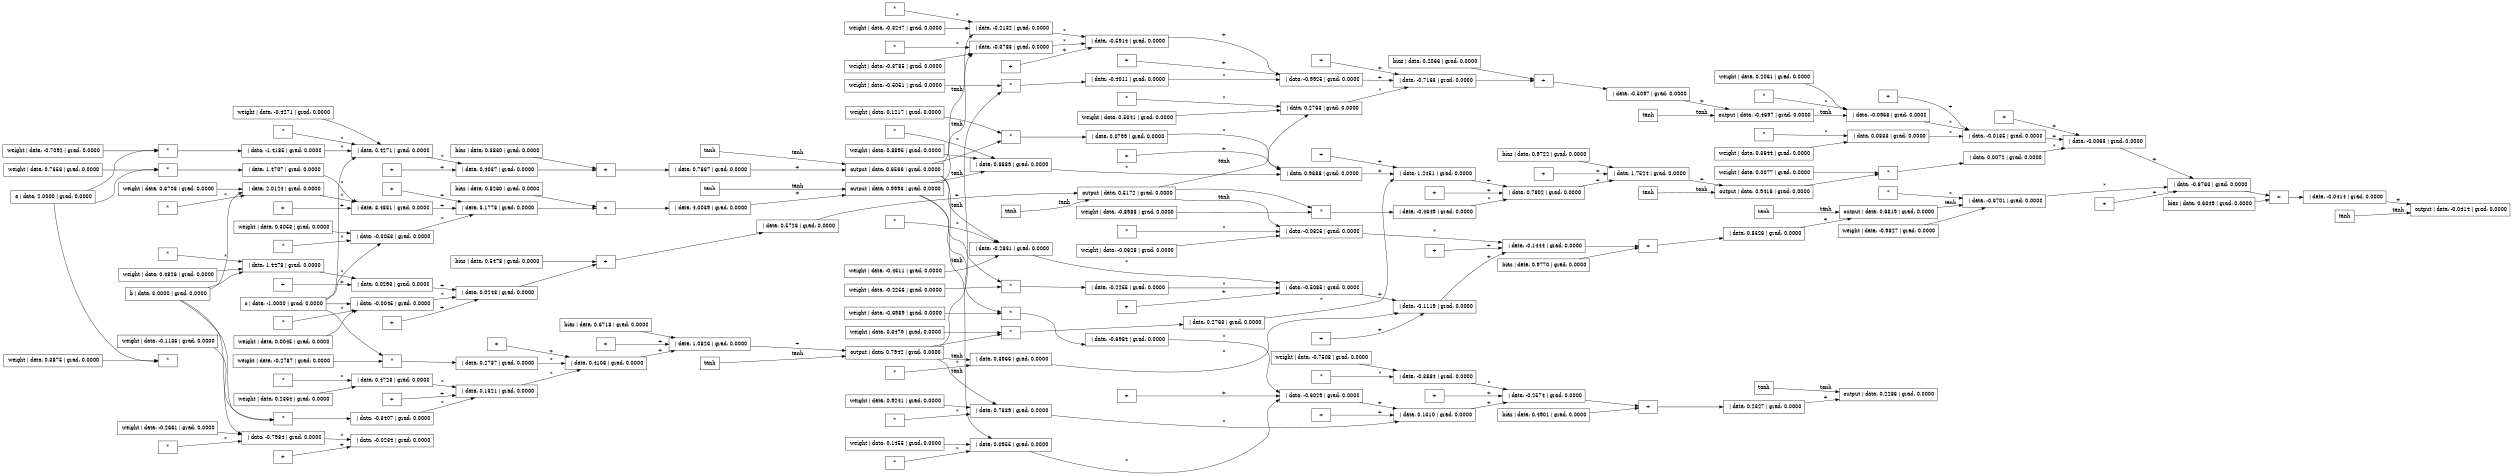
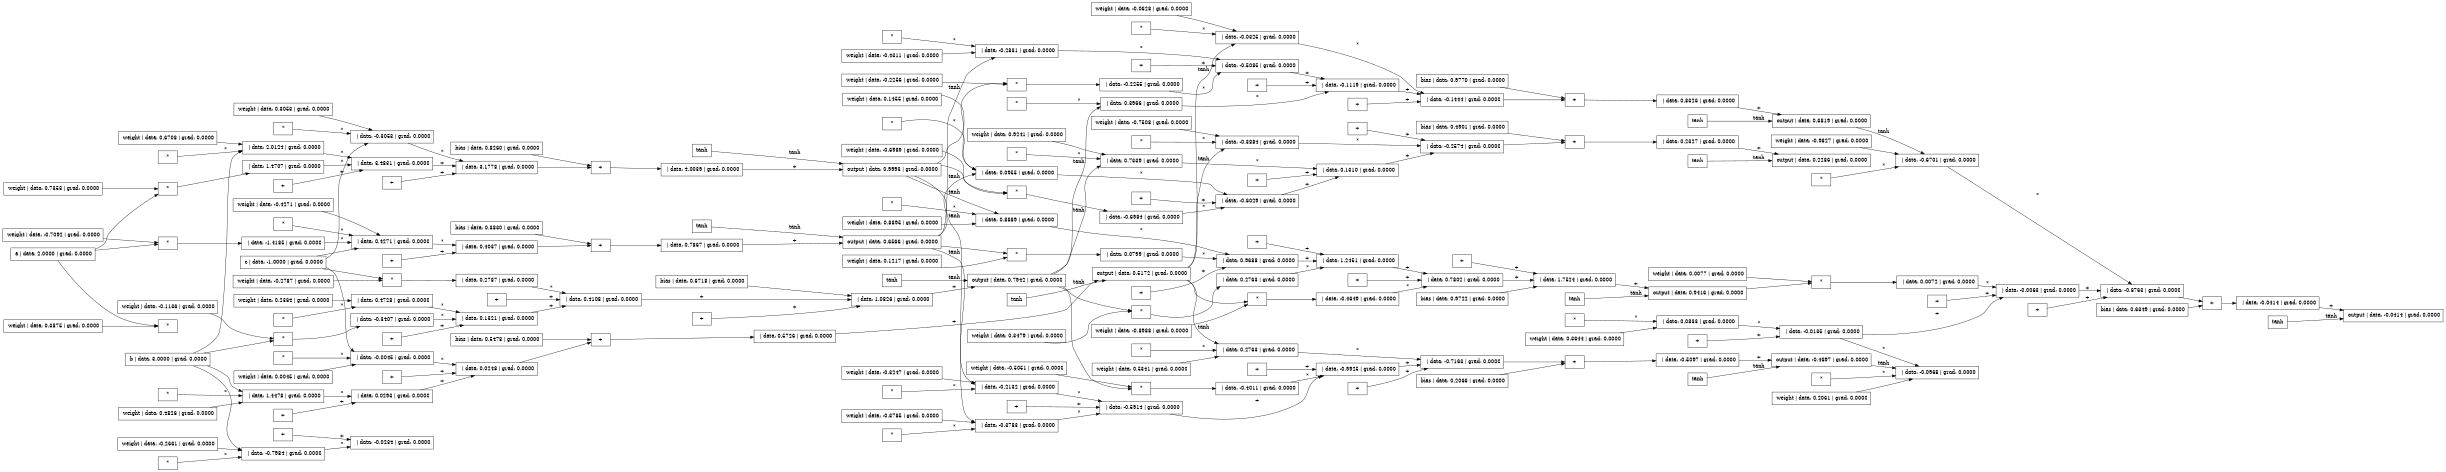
(1944, 126) -> (1878, 352)
none -> (1199, 191)
(551, 375) -> (551, 306)
